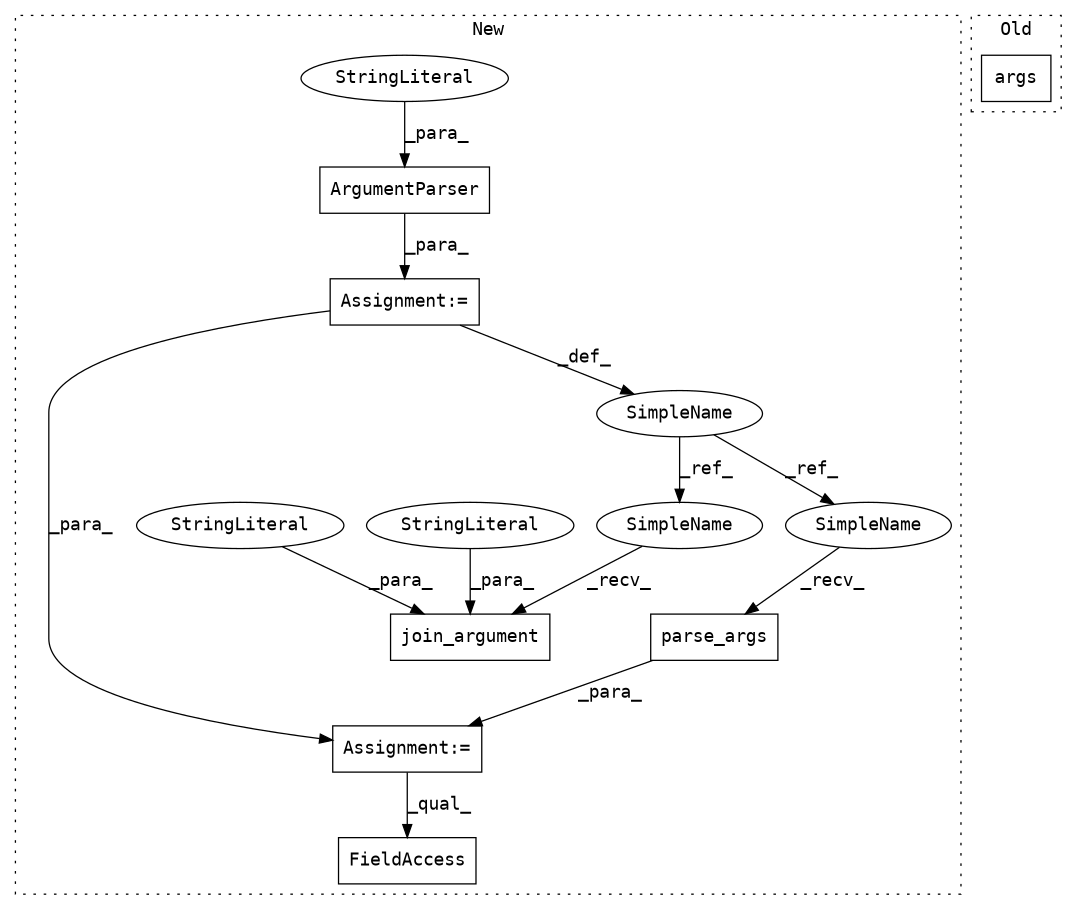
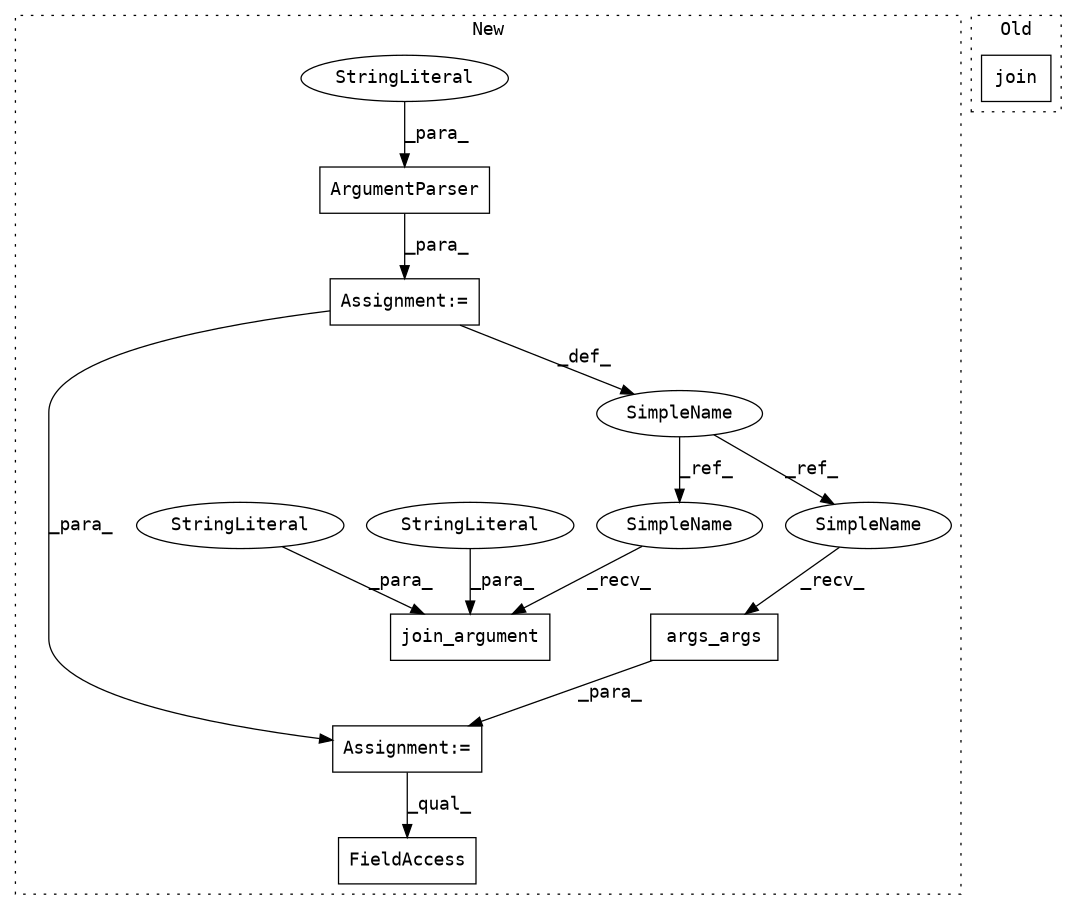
(1016, 78) -> (1016, 78)
(714, 637) -> (714, 637)
